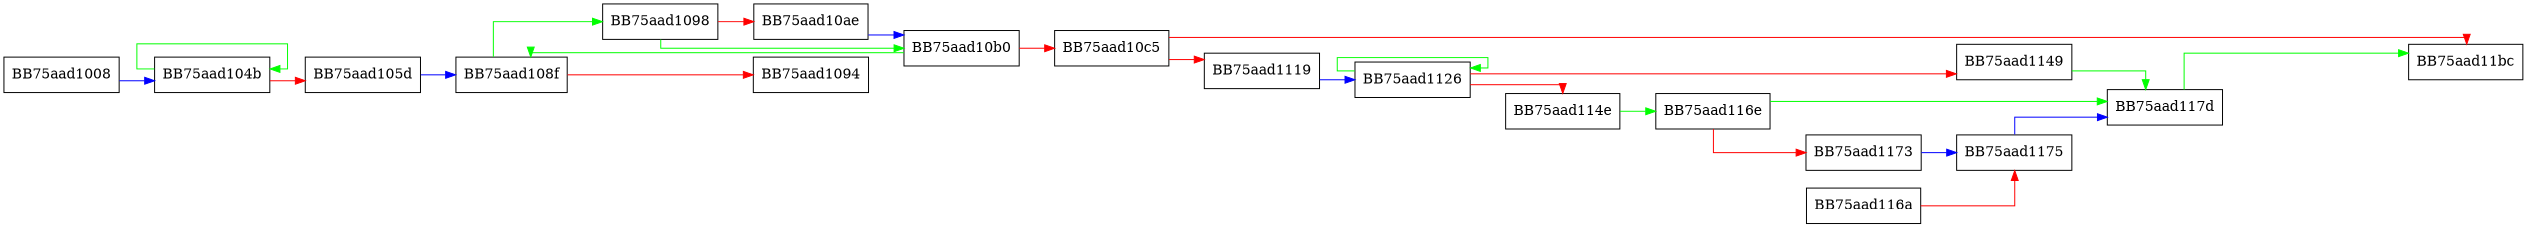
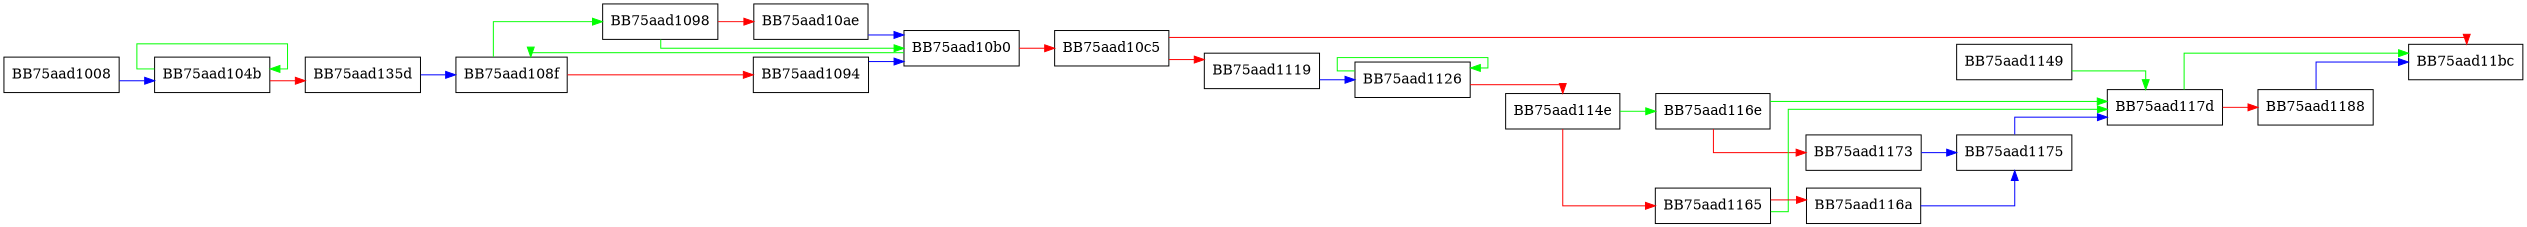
none -> (881, 62)
(1708, 74) -> none
(363, 75) -> (363, 75)
none -> (2316, 107)
none -> (1713, 206)
(1980, 206) -> (1980, 206)
